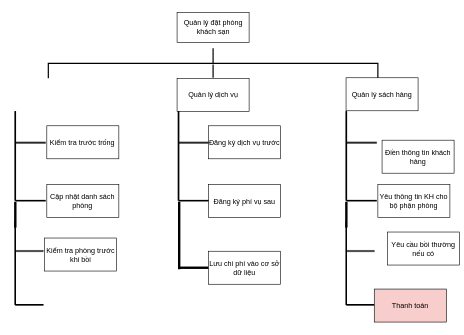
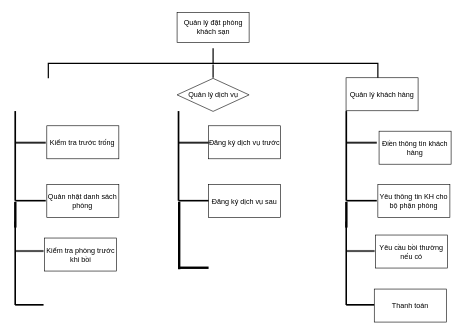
(213, 95) -> (213, 95)
(382, 95) -> (382, 95)
(418, 157) -> (415, 148)
(83, 201) -> (83, 201)
(245, 201) -> (245, 201)
(423, 248) -> (411, 251)
(245, 268) -> none
(410, 305) -> (410, 305)
